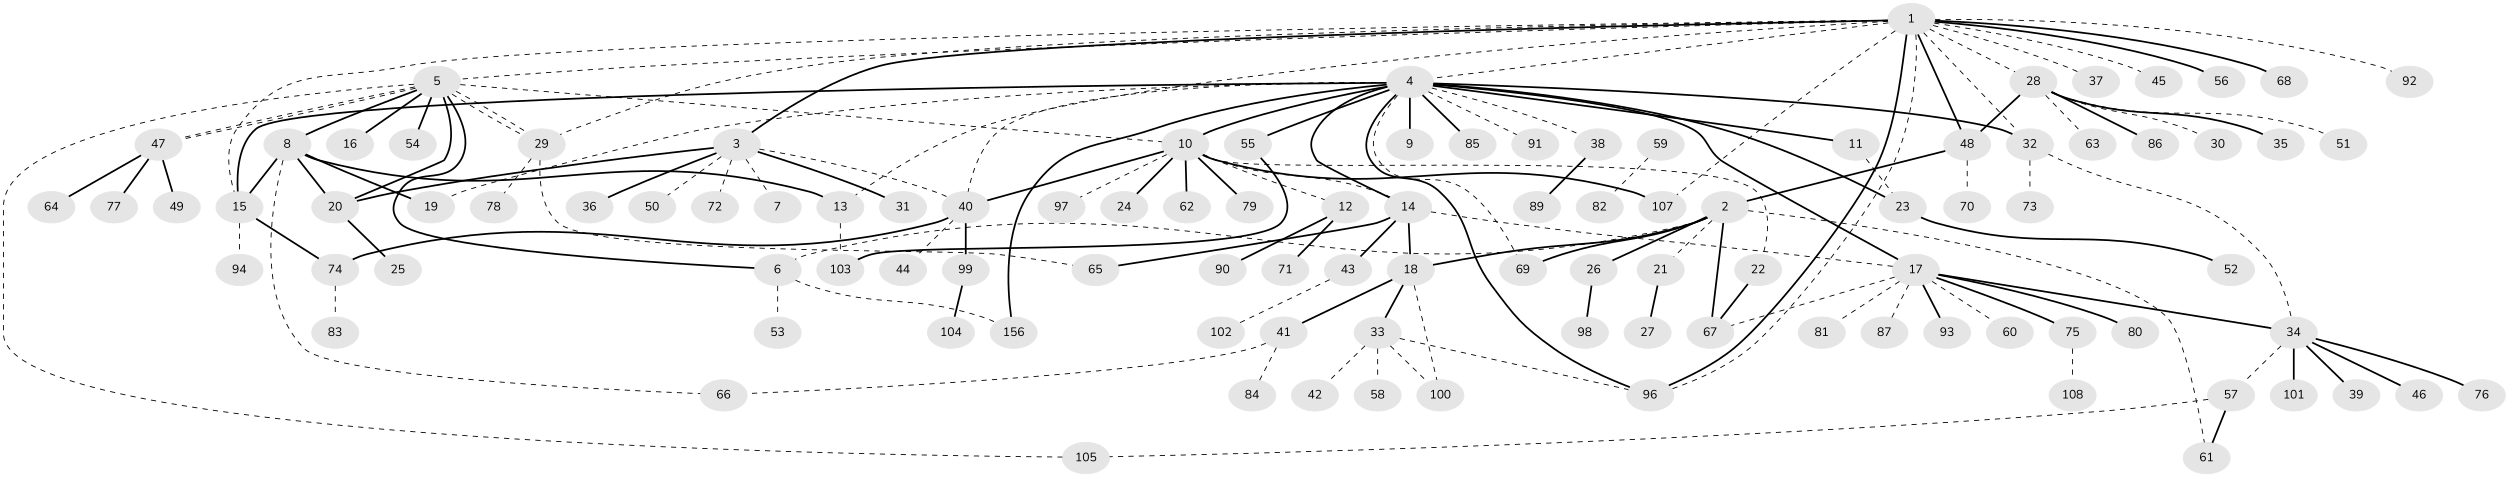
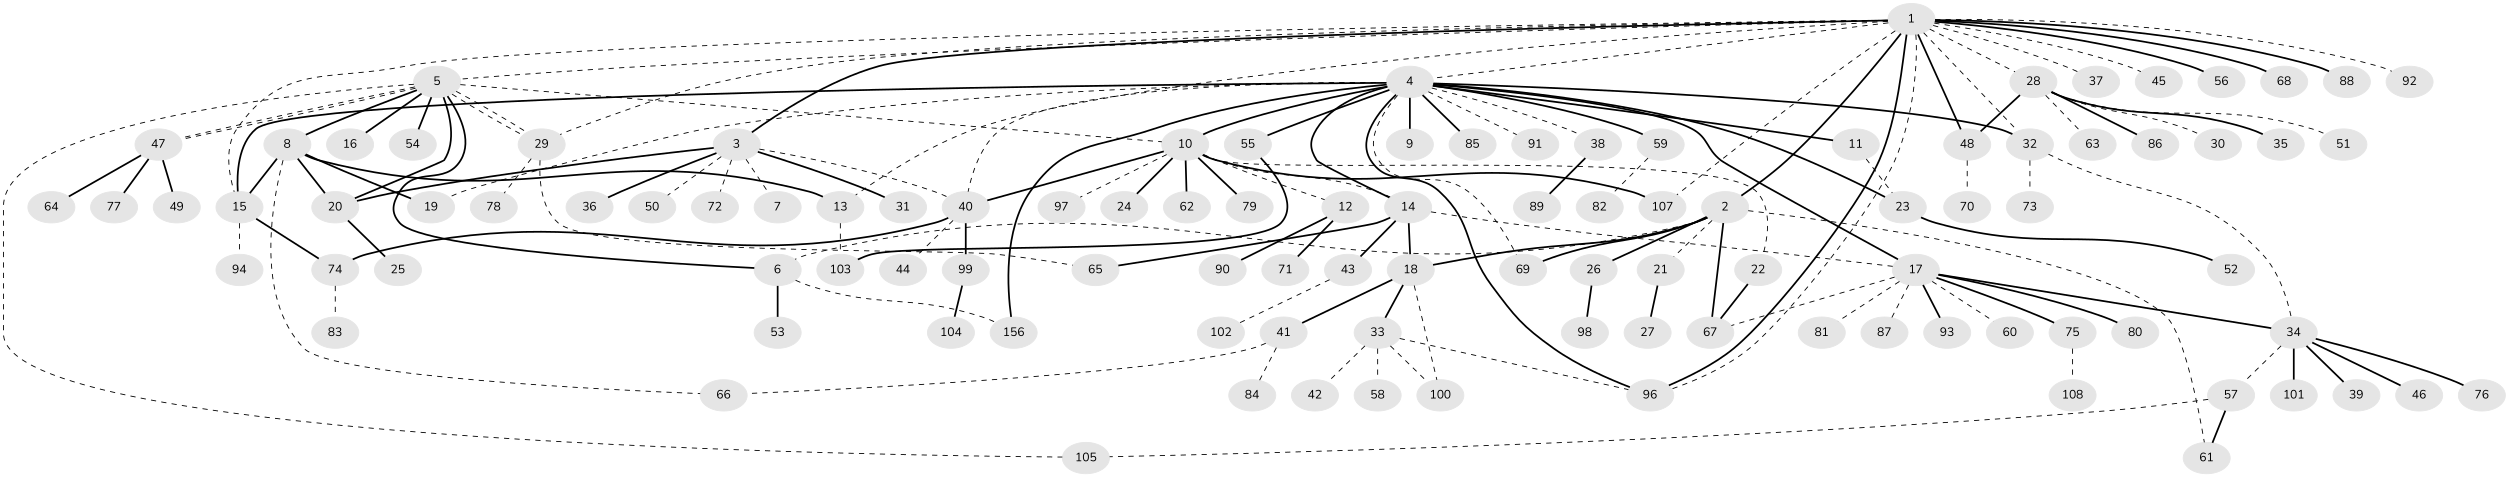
none -> (2347, 82)
none -> (1544, 106)
(1856, 173) -> (1827, 120)
(778, 301) -> (778, 301)
